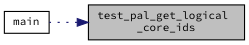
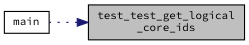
(166, 22) -> (166, 22)
